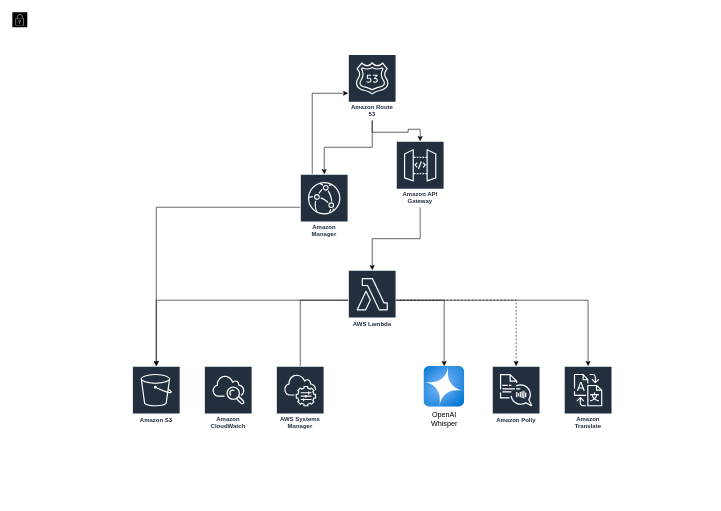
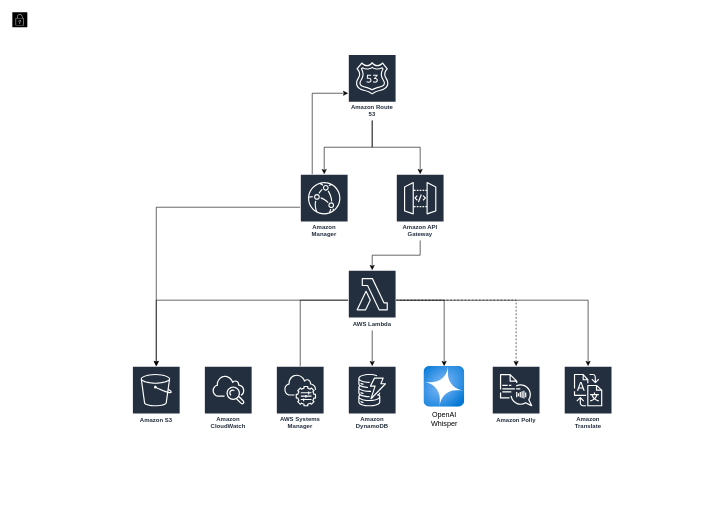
(420, 174) -> (420, 207)
none -> (372, 360)
none -> (372, 399)
